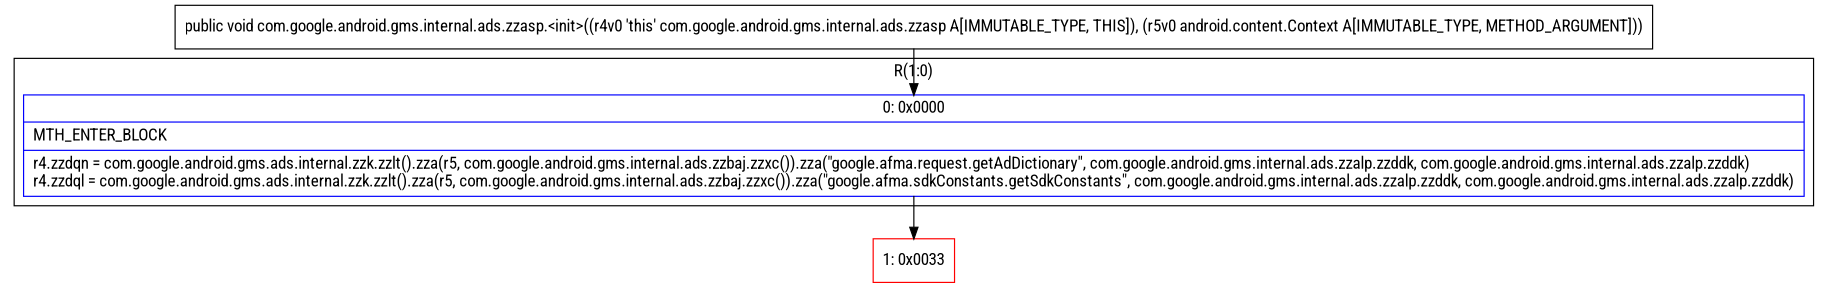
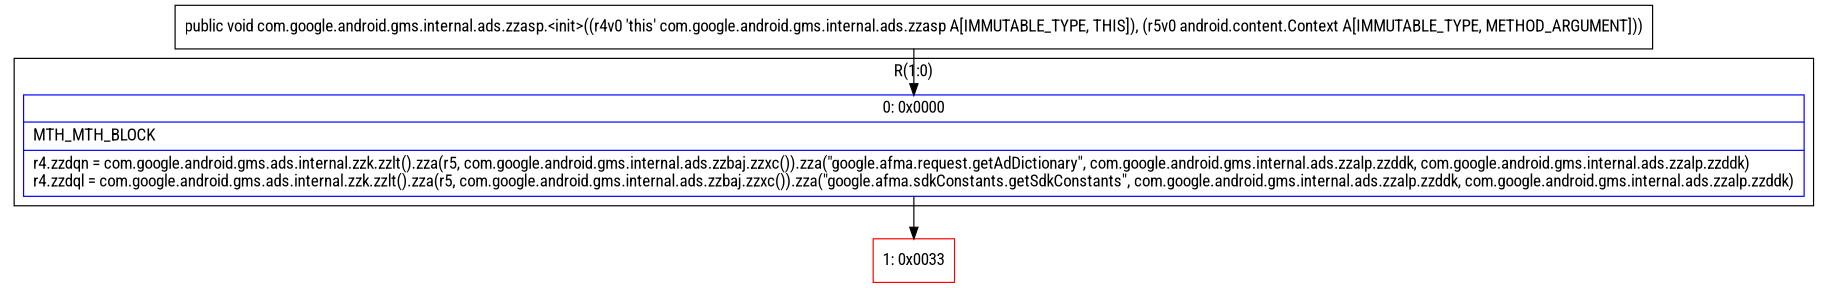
(100, 136) -> (94, 136)
